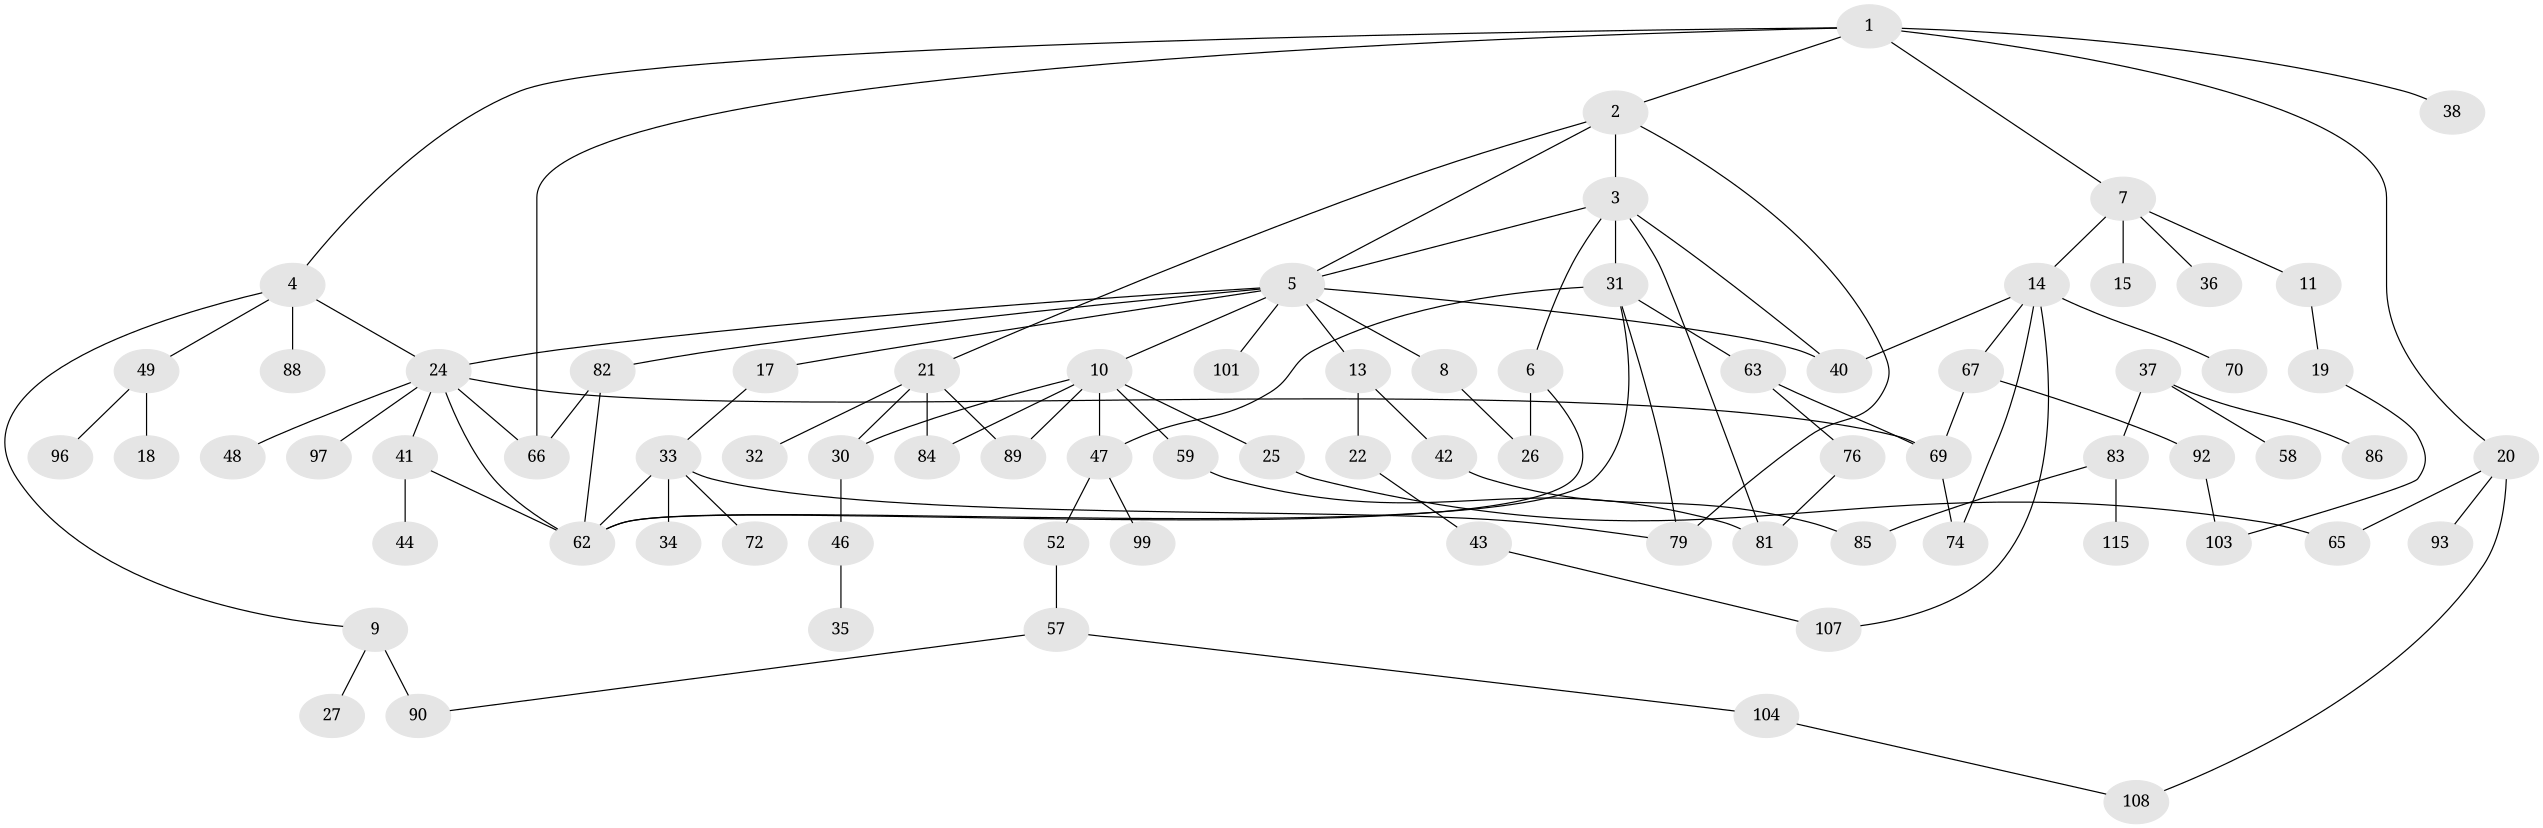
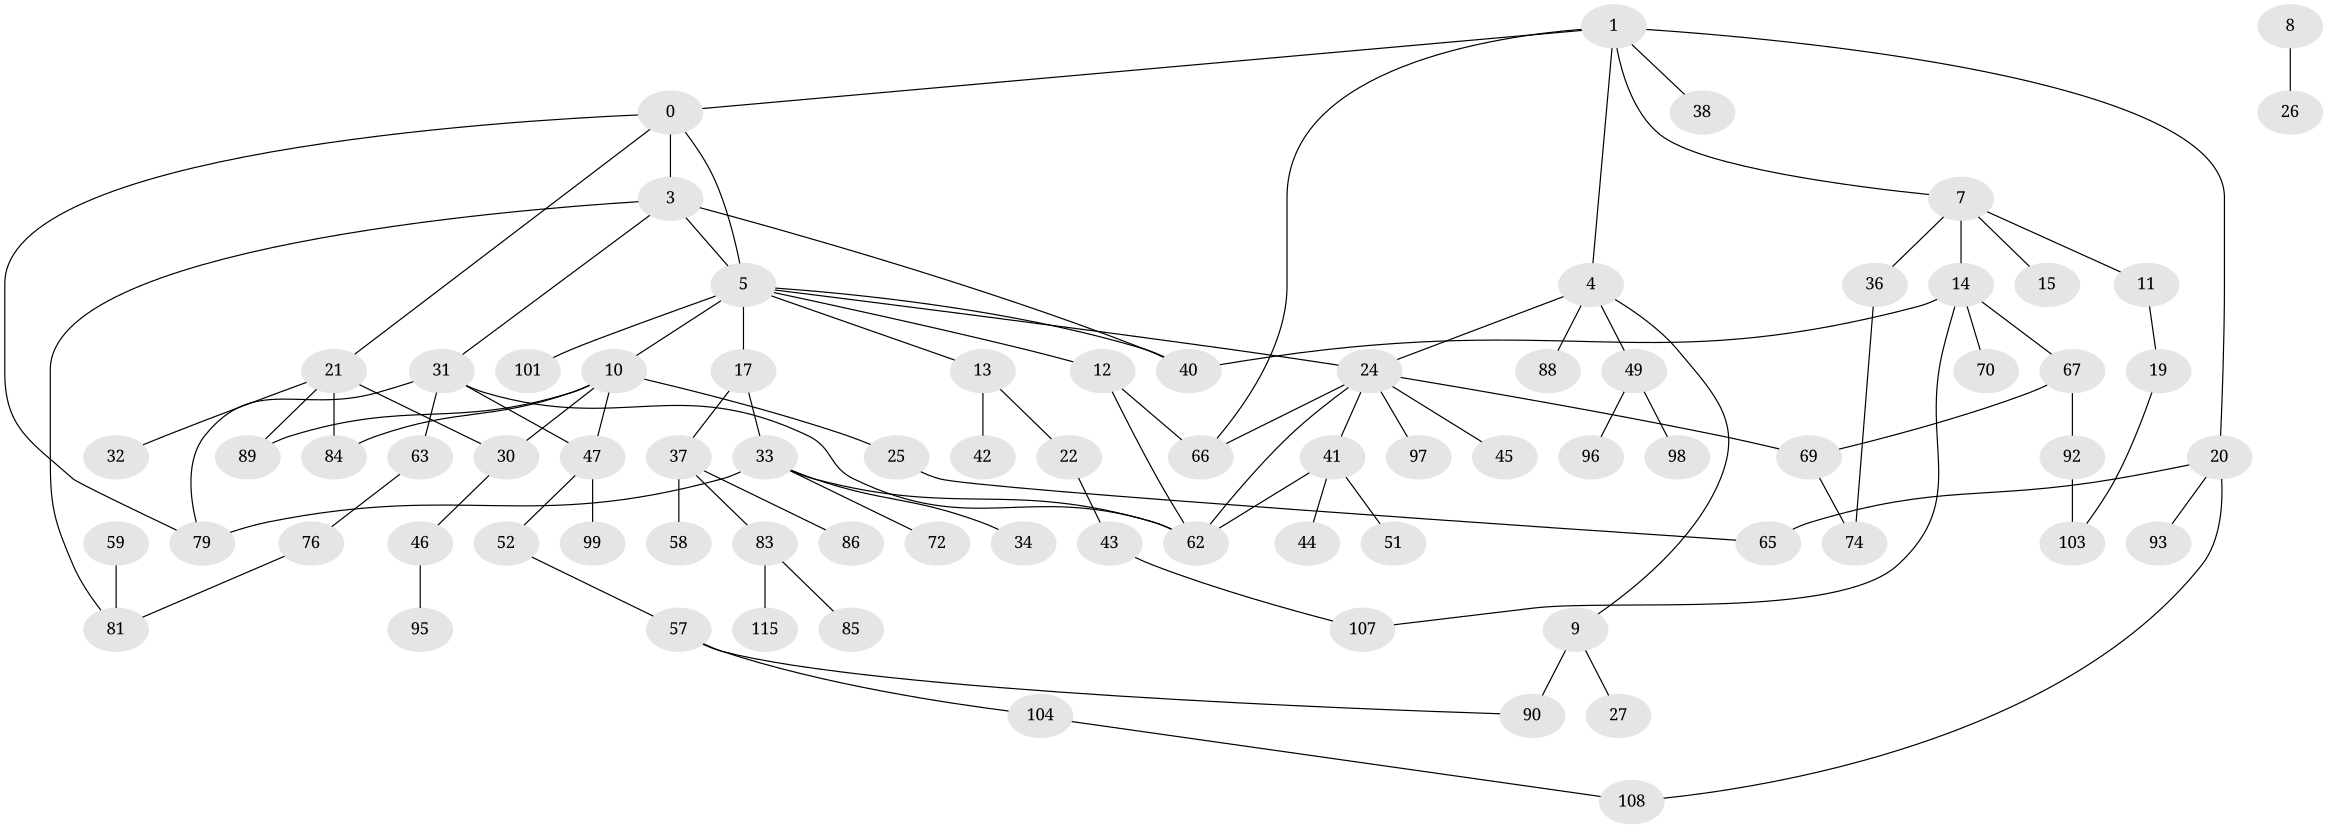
(1616, 113) -> (670, 113)
(1376, 332) -> none
(603, 371) -> (1103, 371)
(1531, 371) -> none
(1843, 413) -> none
(1143, 414) -> none
none -> (710, 415)
(2007, 417) -> (1865, 414)
(147, 457) -> (1677, 457)
(233, 457) -> (1505, 457)
(1681, 504) -> none
none -> (1394, 544)
(841, 630) -> (420, 630)
